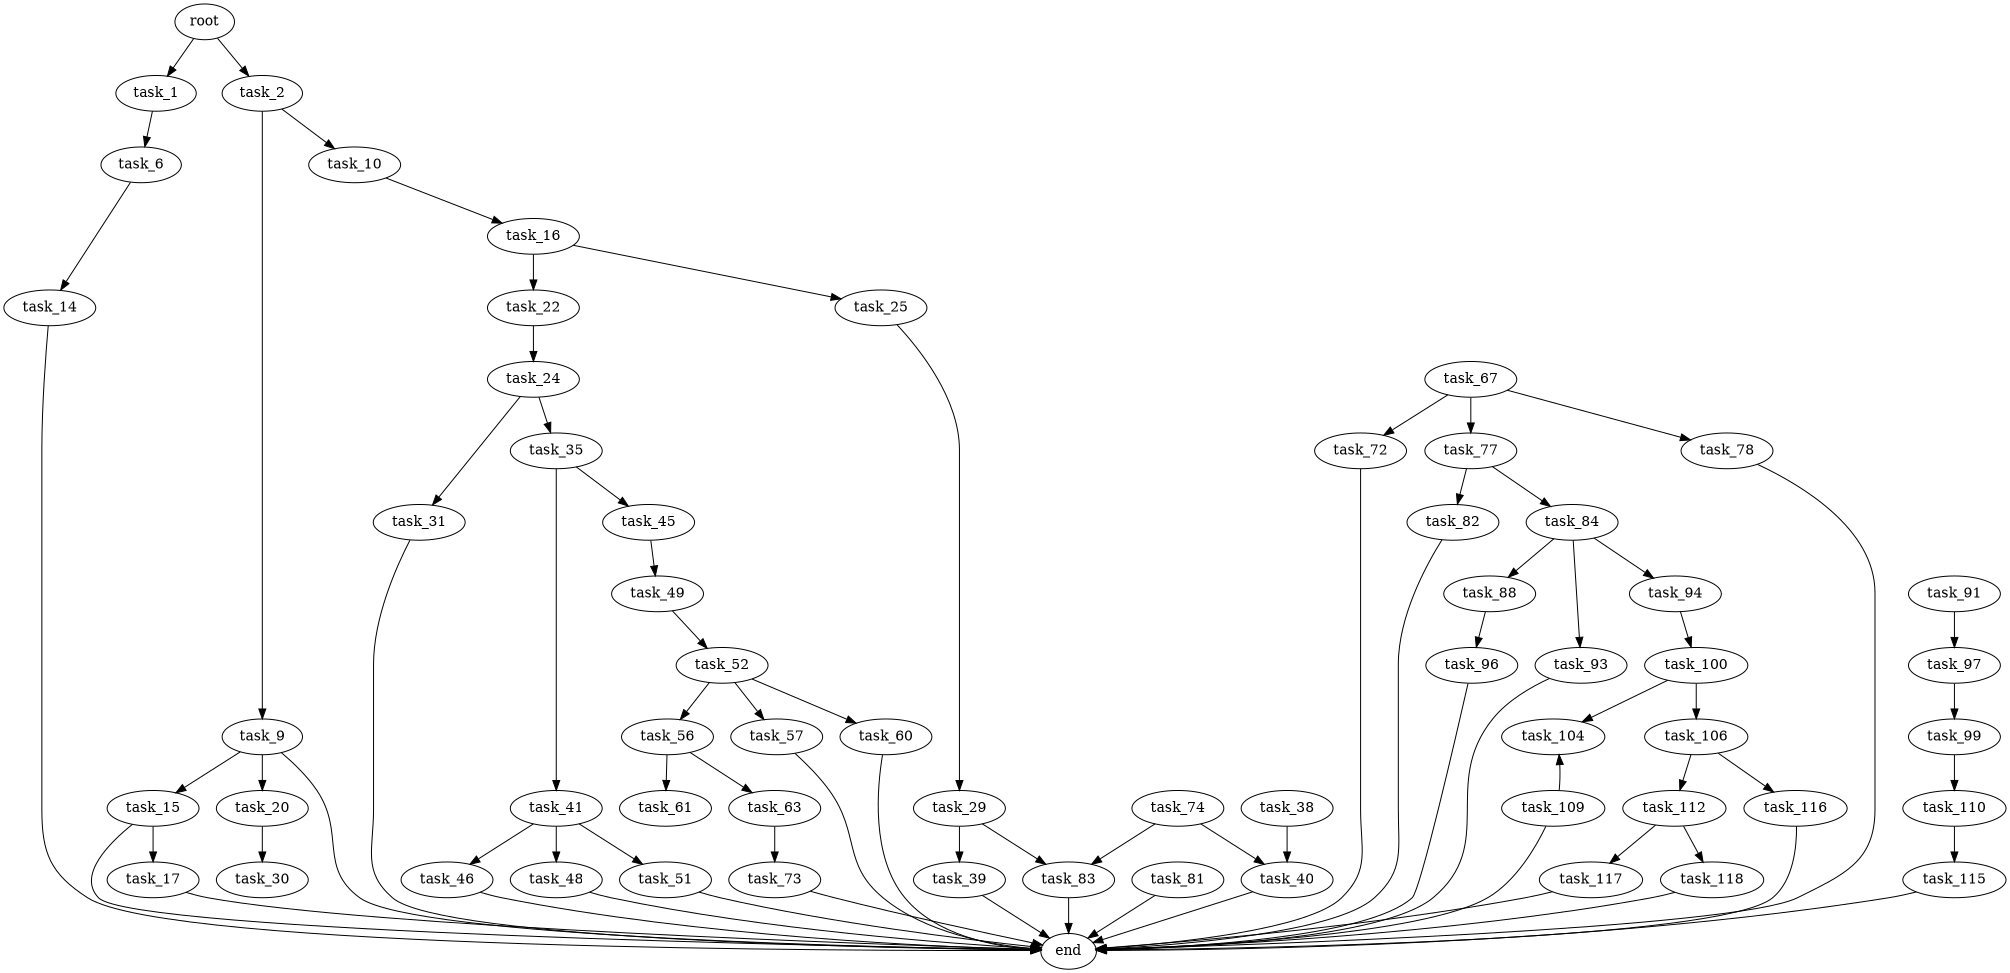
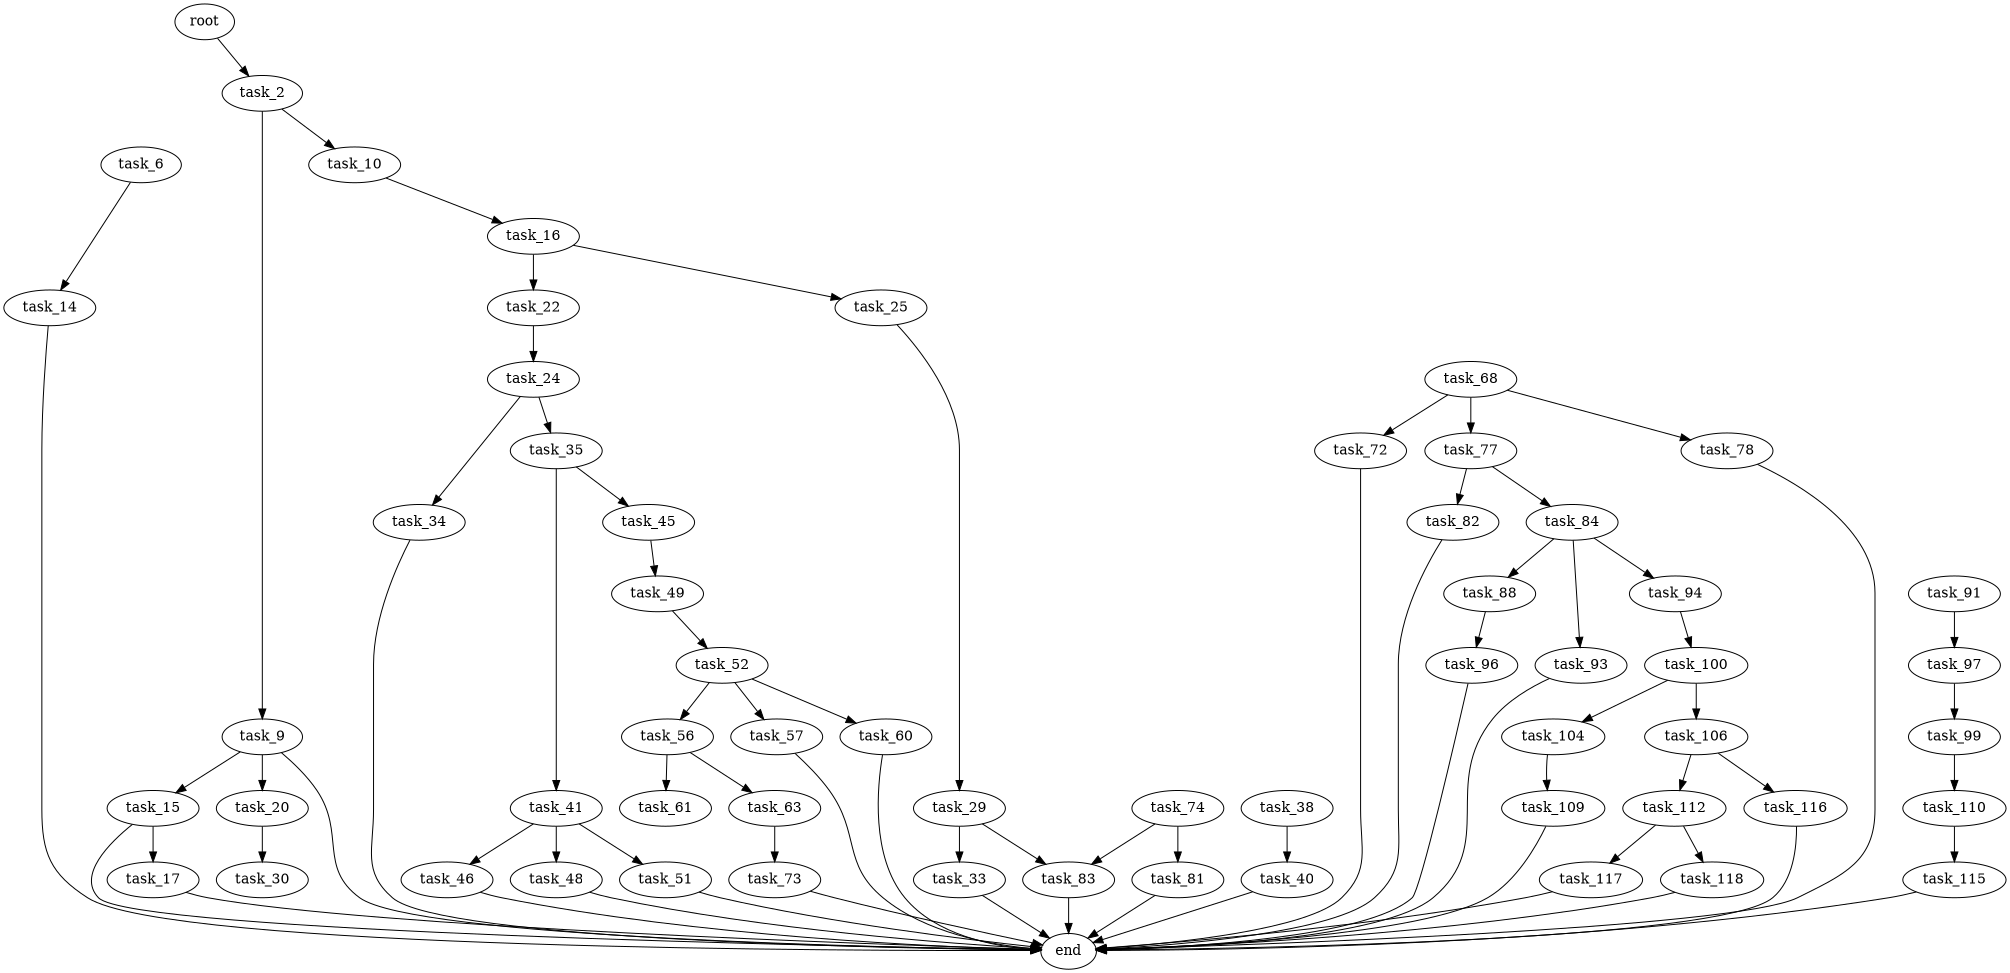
(156, 93) -> none
(1471, 379) -> (1471, 379)
(419, 522) -> (419, 522)
(1560, 777) -> (1547, 767)
(1228, 841) -> (1178, 839)
(959, 880) -> (959, 880)
